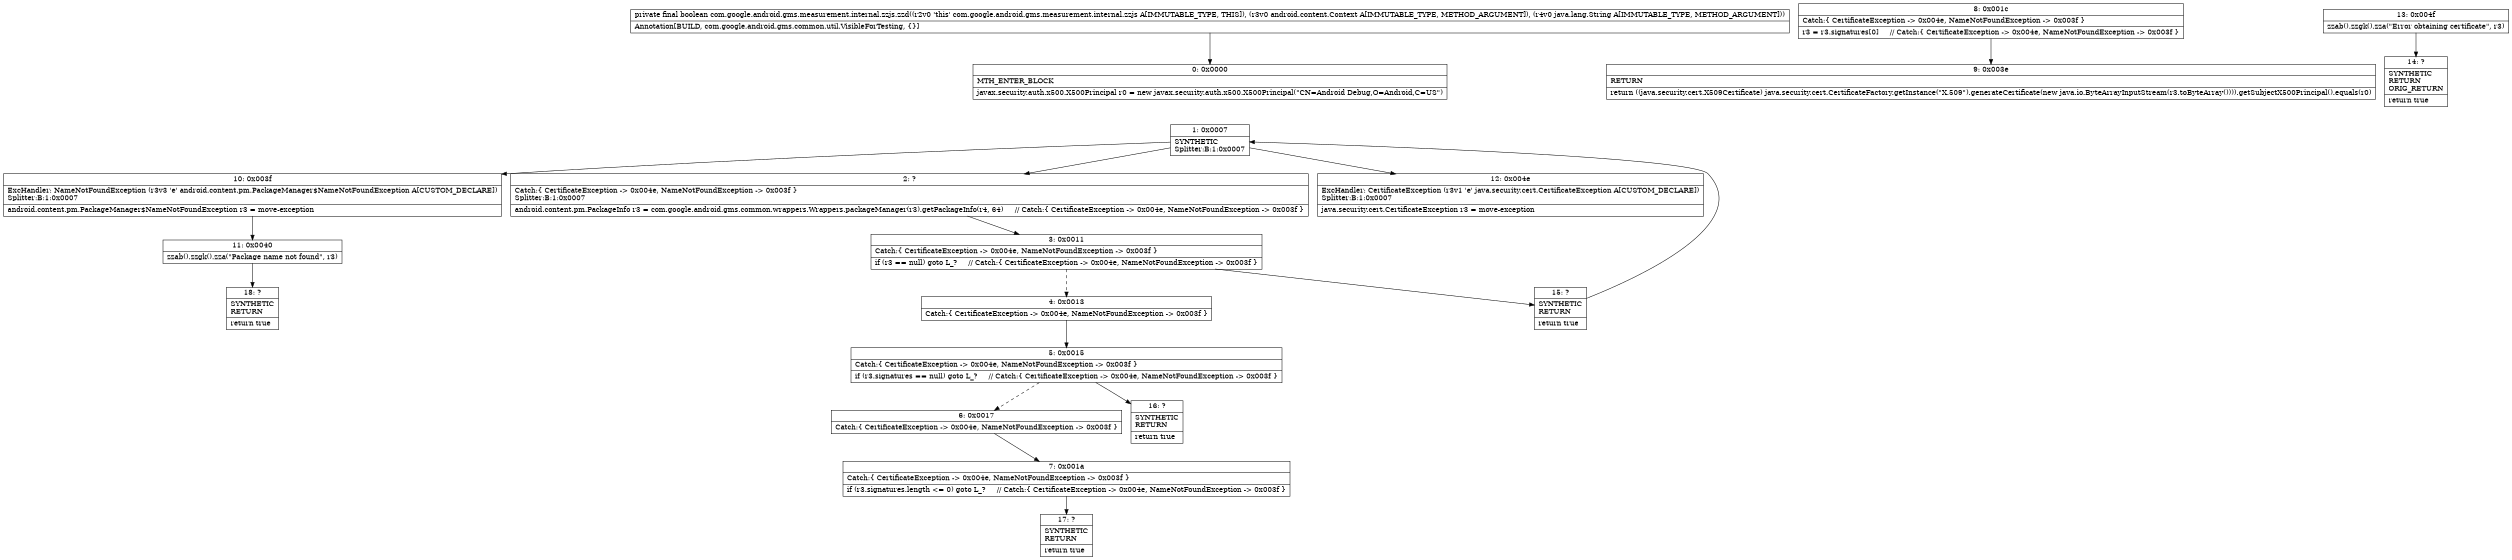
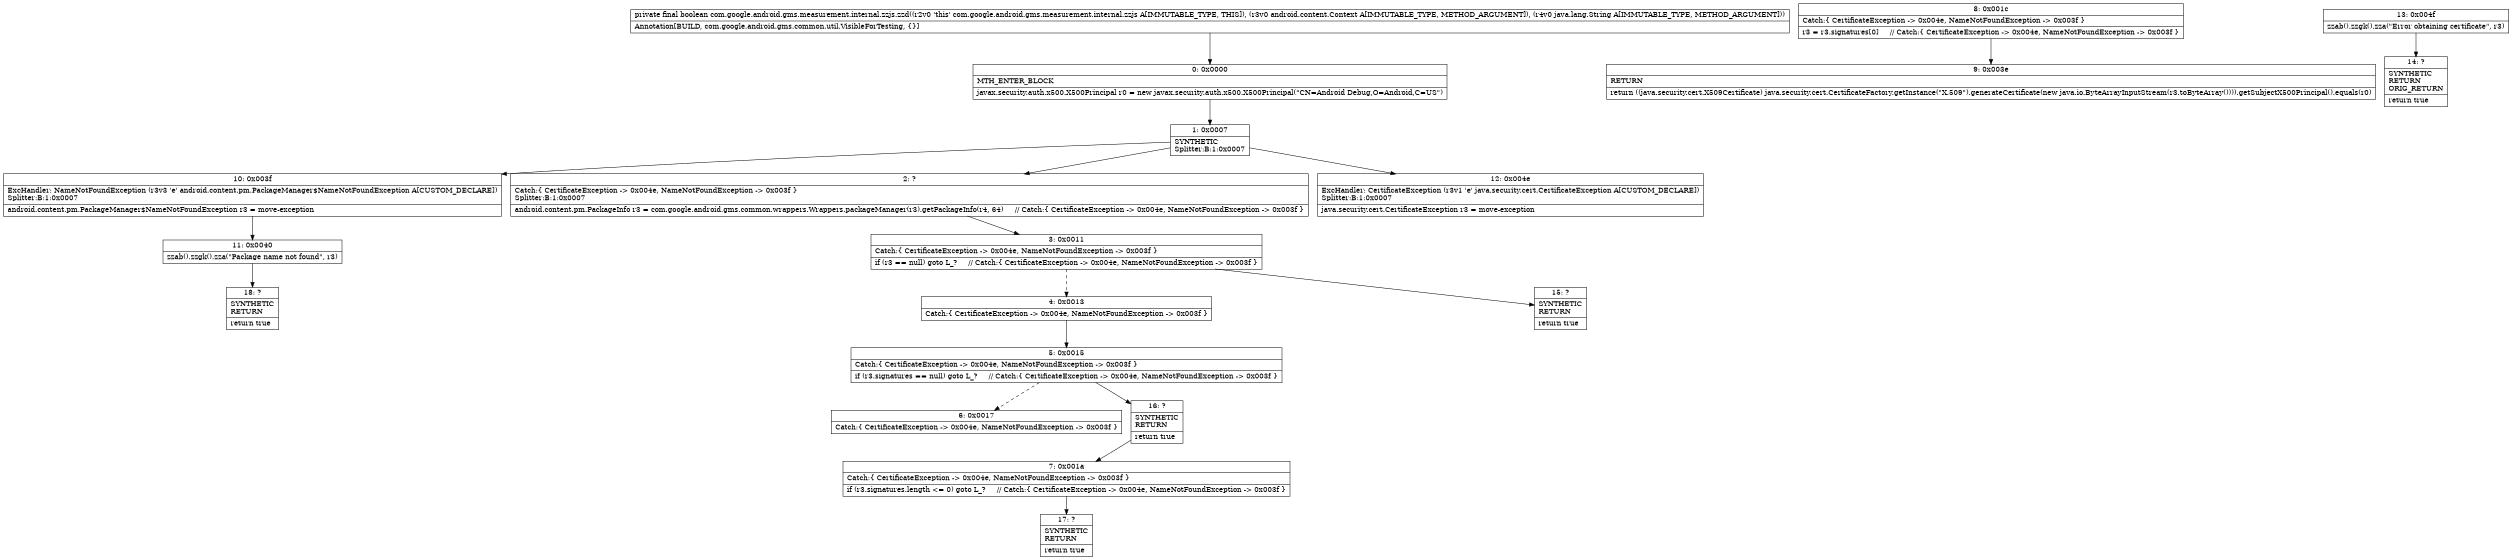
(1582, 157) -> (1210, 109)
(1015, 446) -> (1116, 450)
